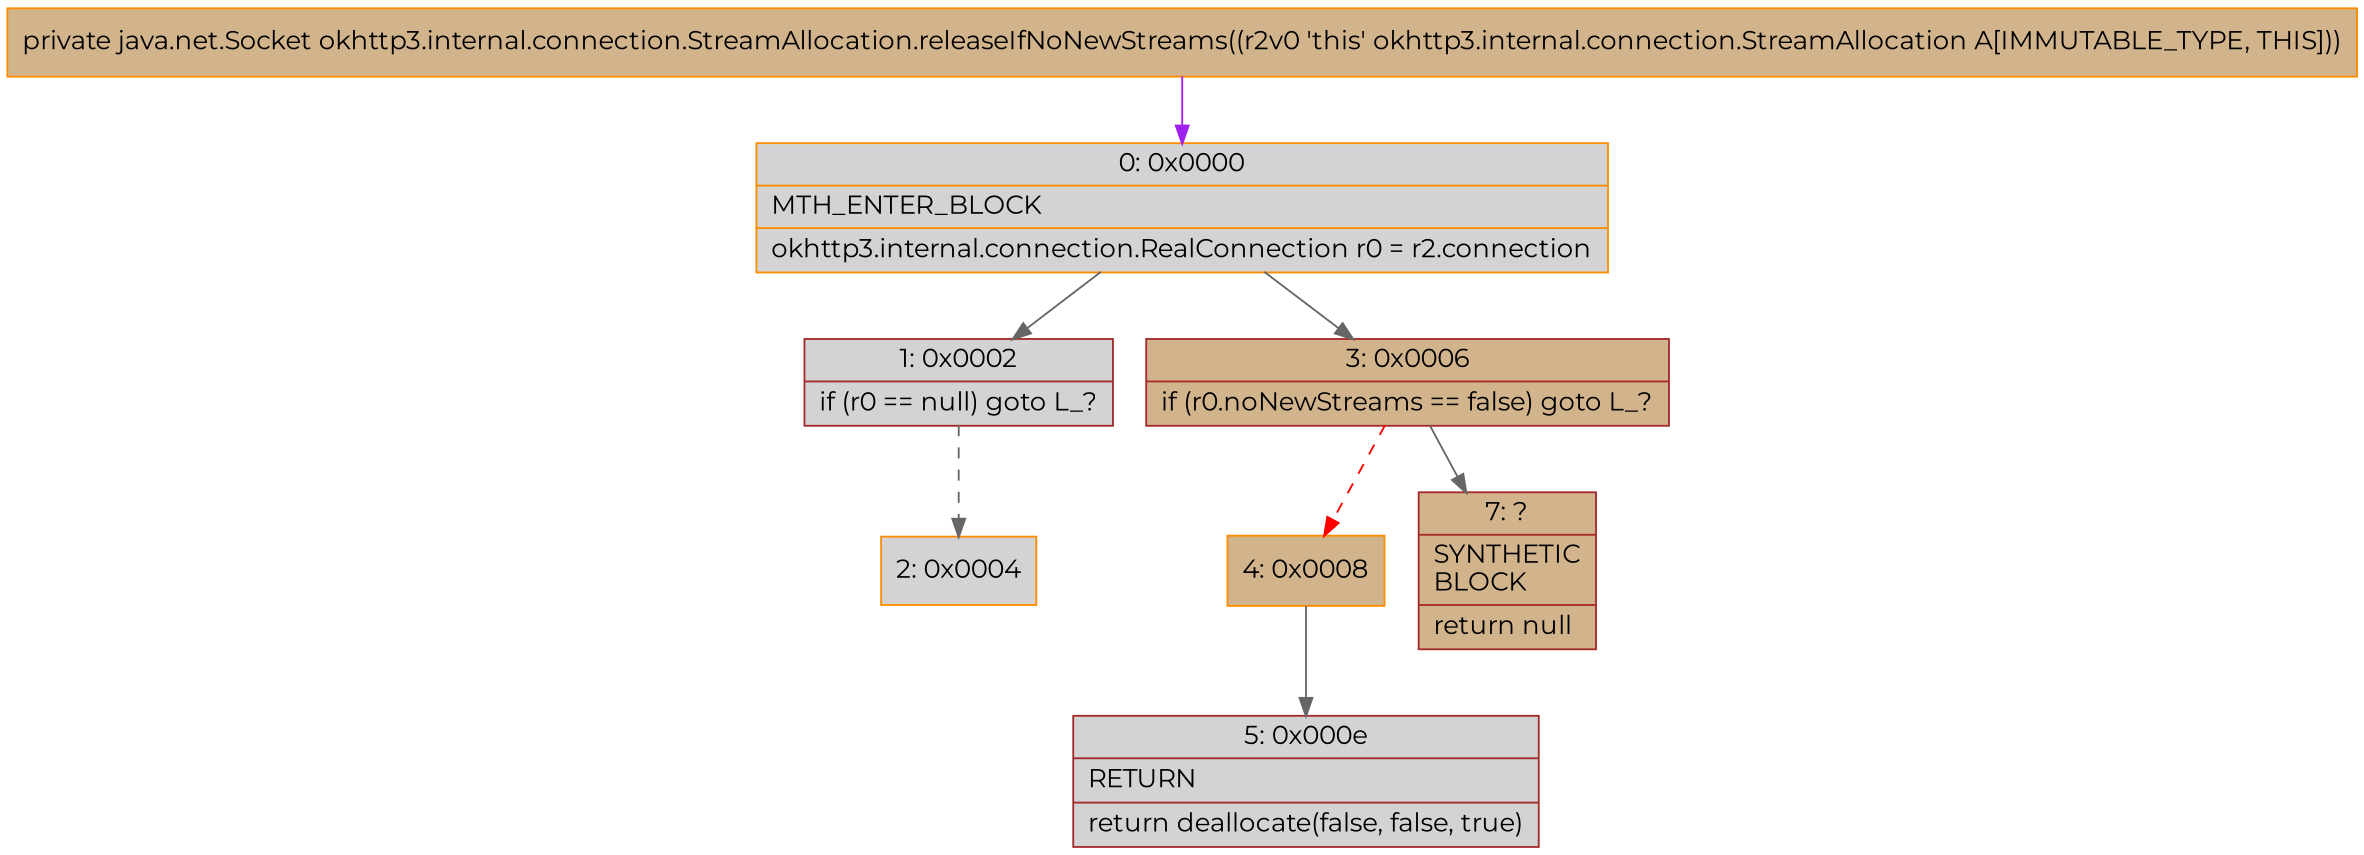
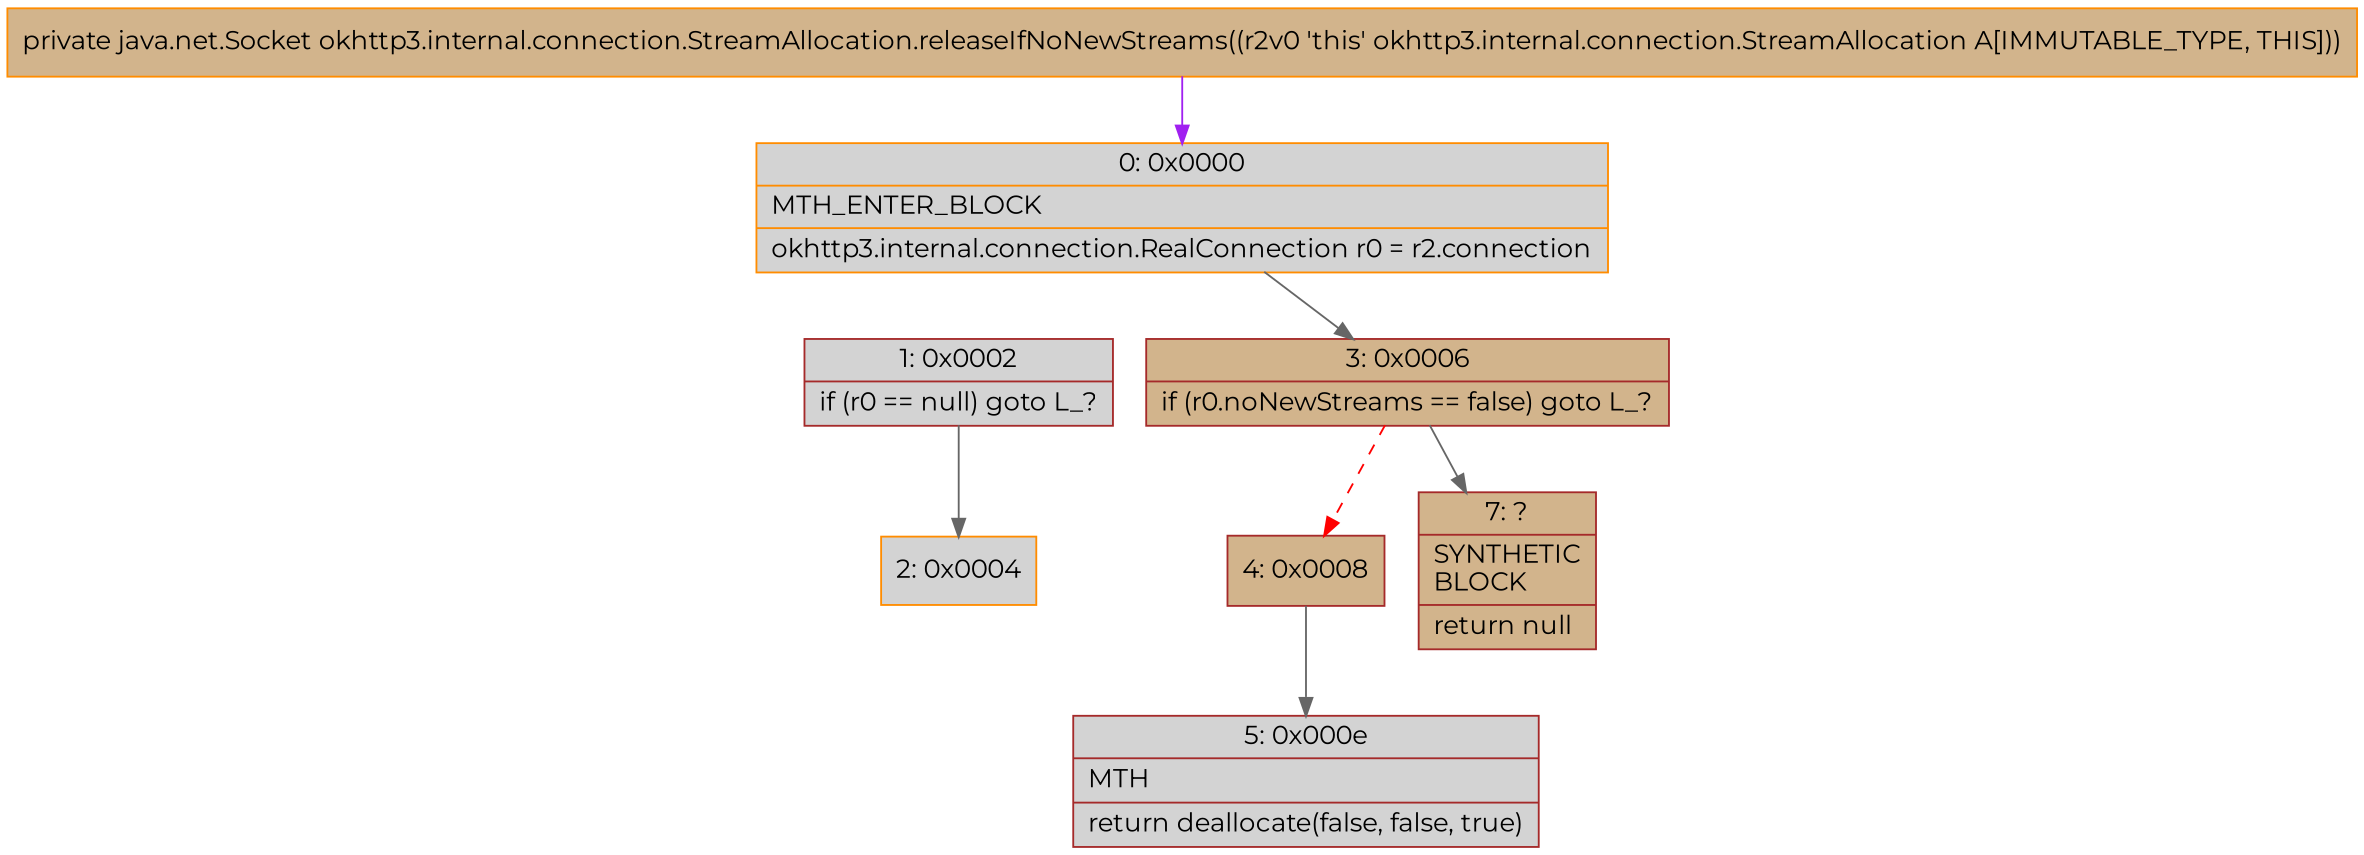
(1064, 300) -> none
(959, 472) -> (959, 472)
(1306, 571) -> (1306, 571)
(1143, 780) -> (1119, 780)
